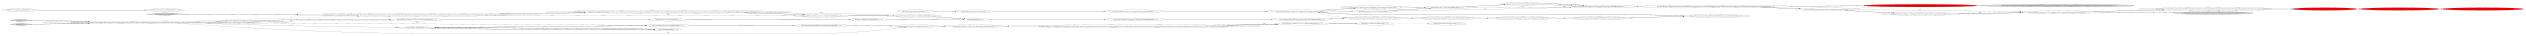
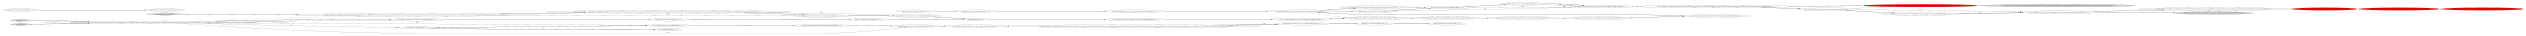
(1411, 24) -> (1411, 24)
(545, 28) -> none
